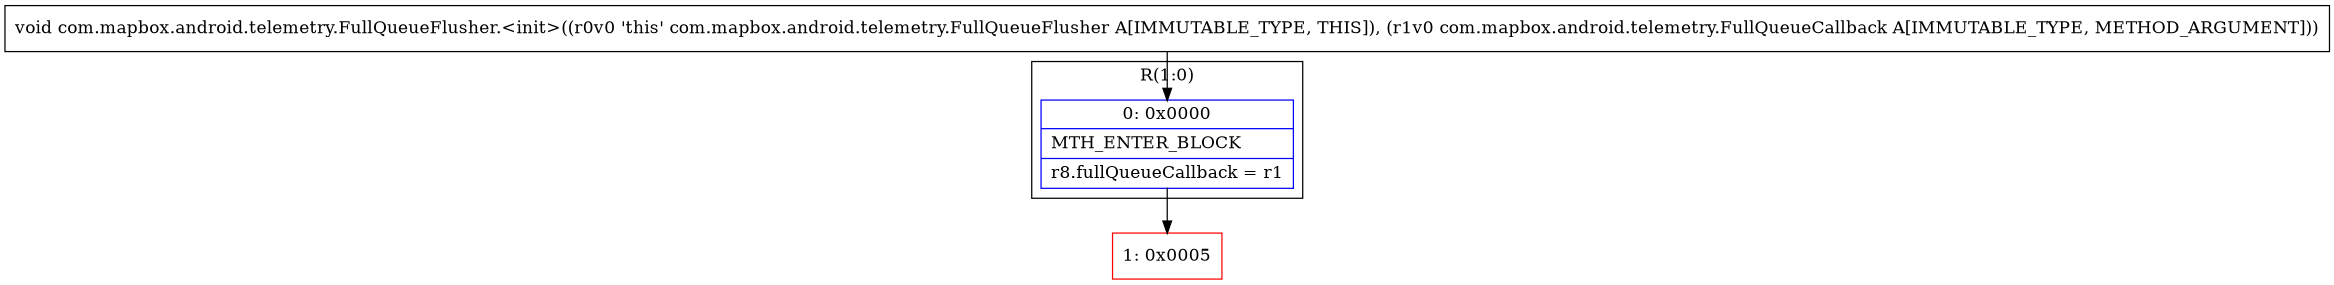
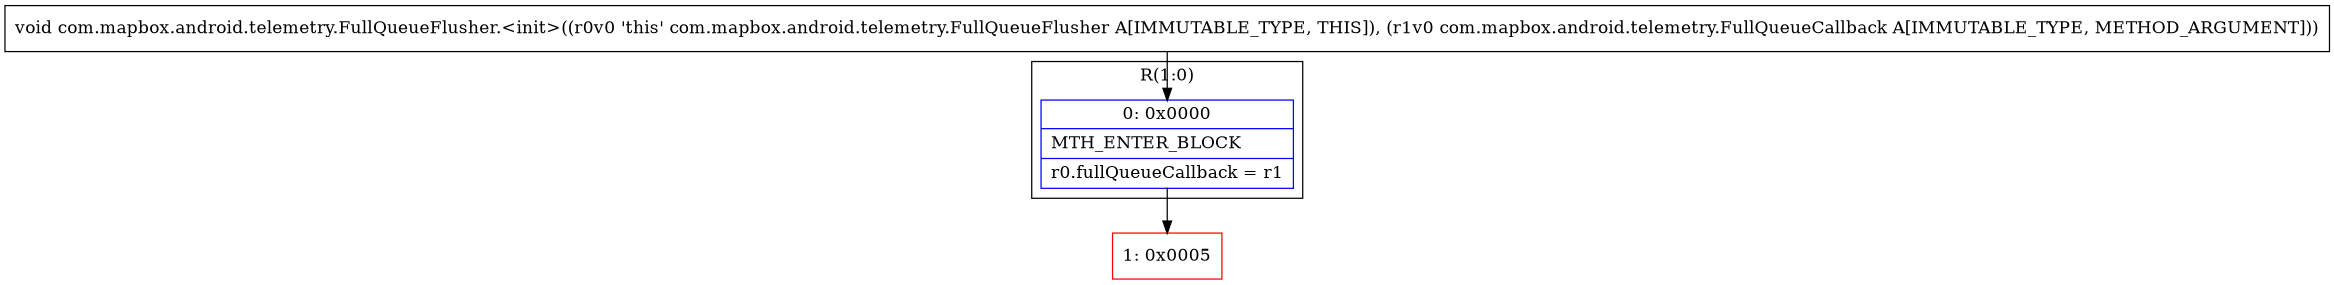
(1167, 173) -> (1167, 173)
